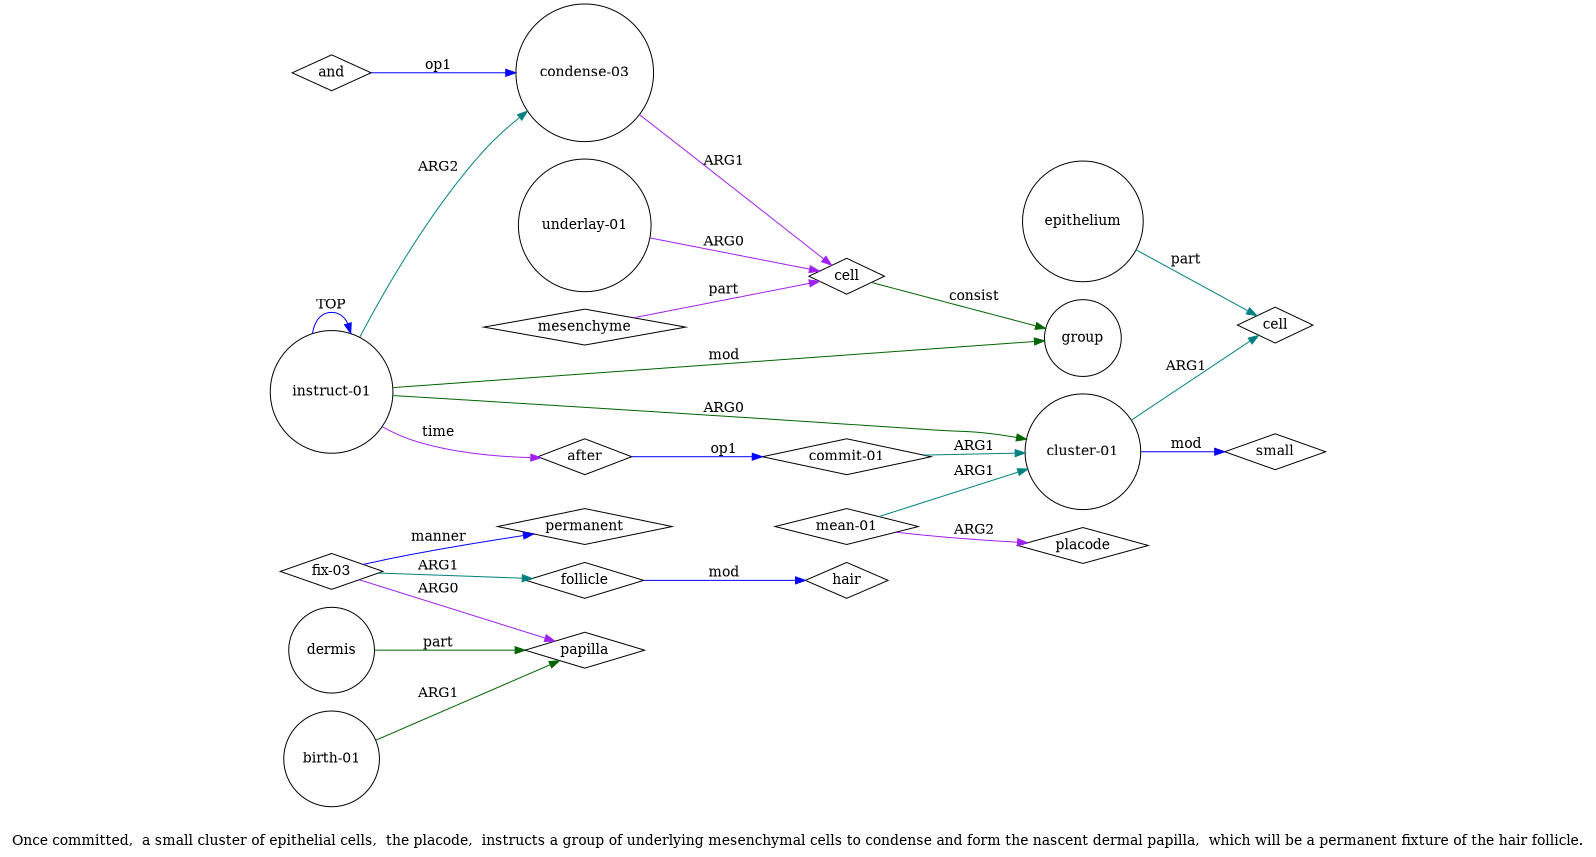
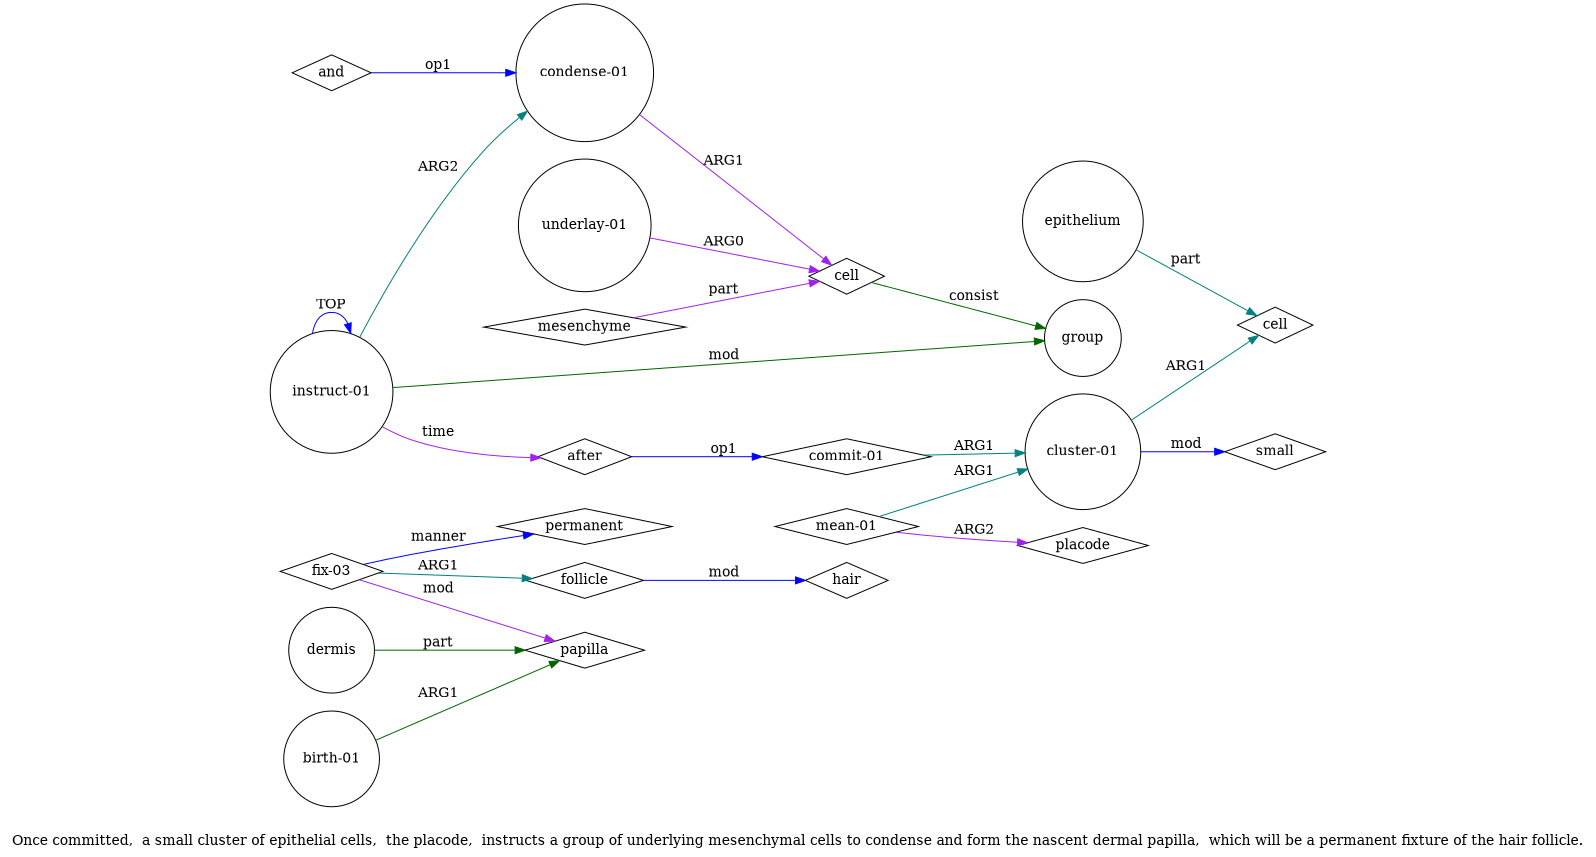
(585, 73) -> (585, 73)
(705, 415) -> none
(439, 589) -> (439, 589)
